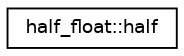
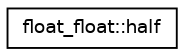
(92, 28) -> (92, 28)
